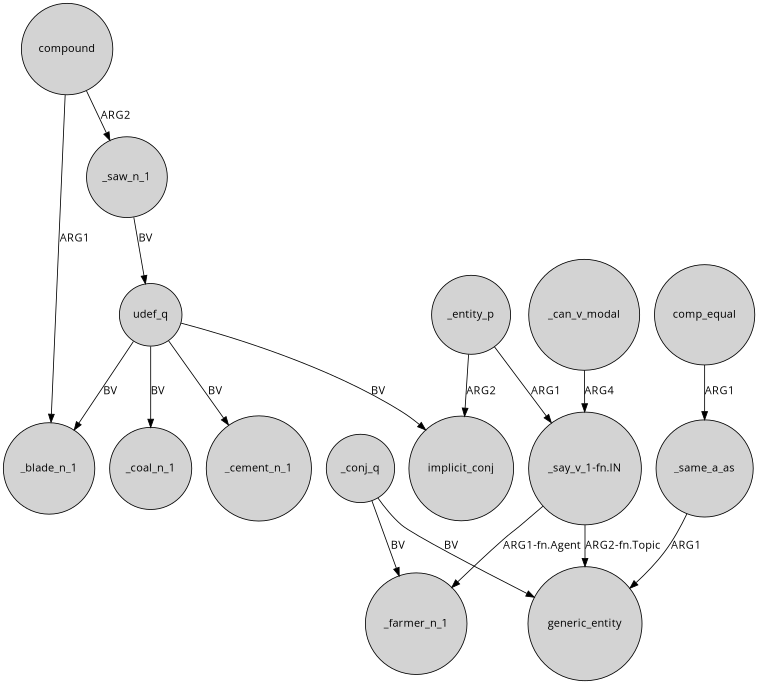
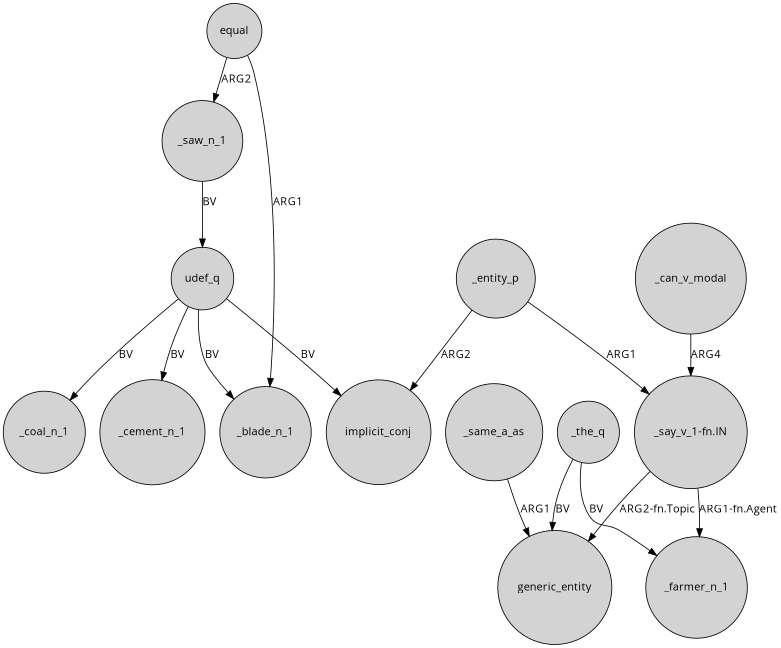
(67, 49) -> (234, 31)
(705, 315) -> none
(360, 468) -> (588, 432)
